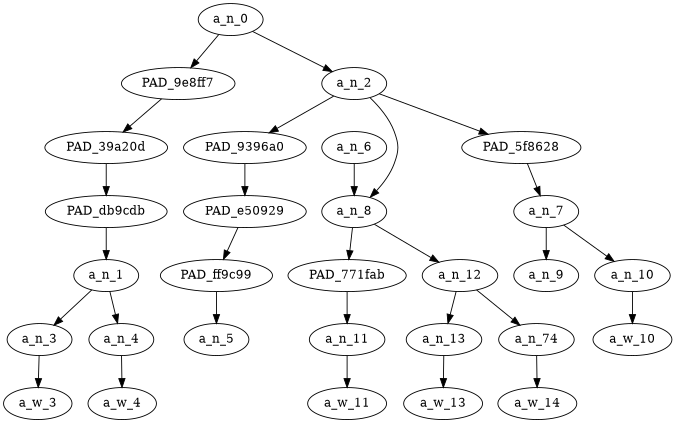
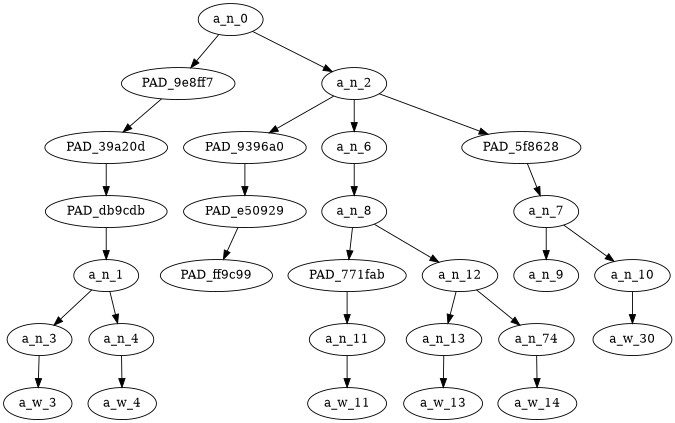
(397, 143) -> (354, 111)
(216, 340) -> none
(632, 340) -> (632, 340)
